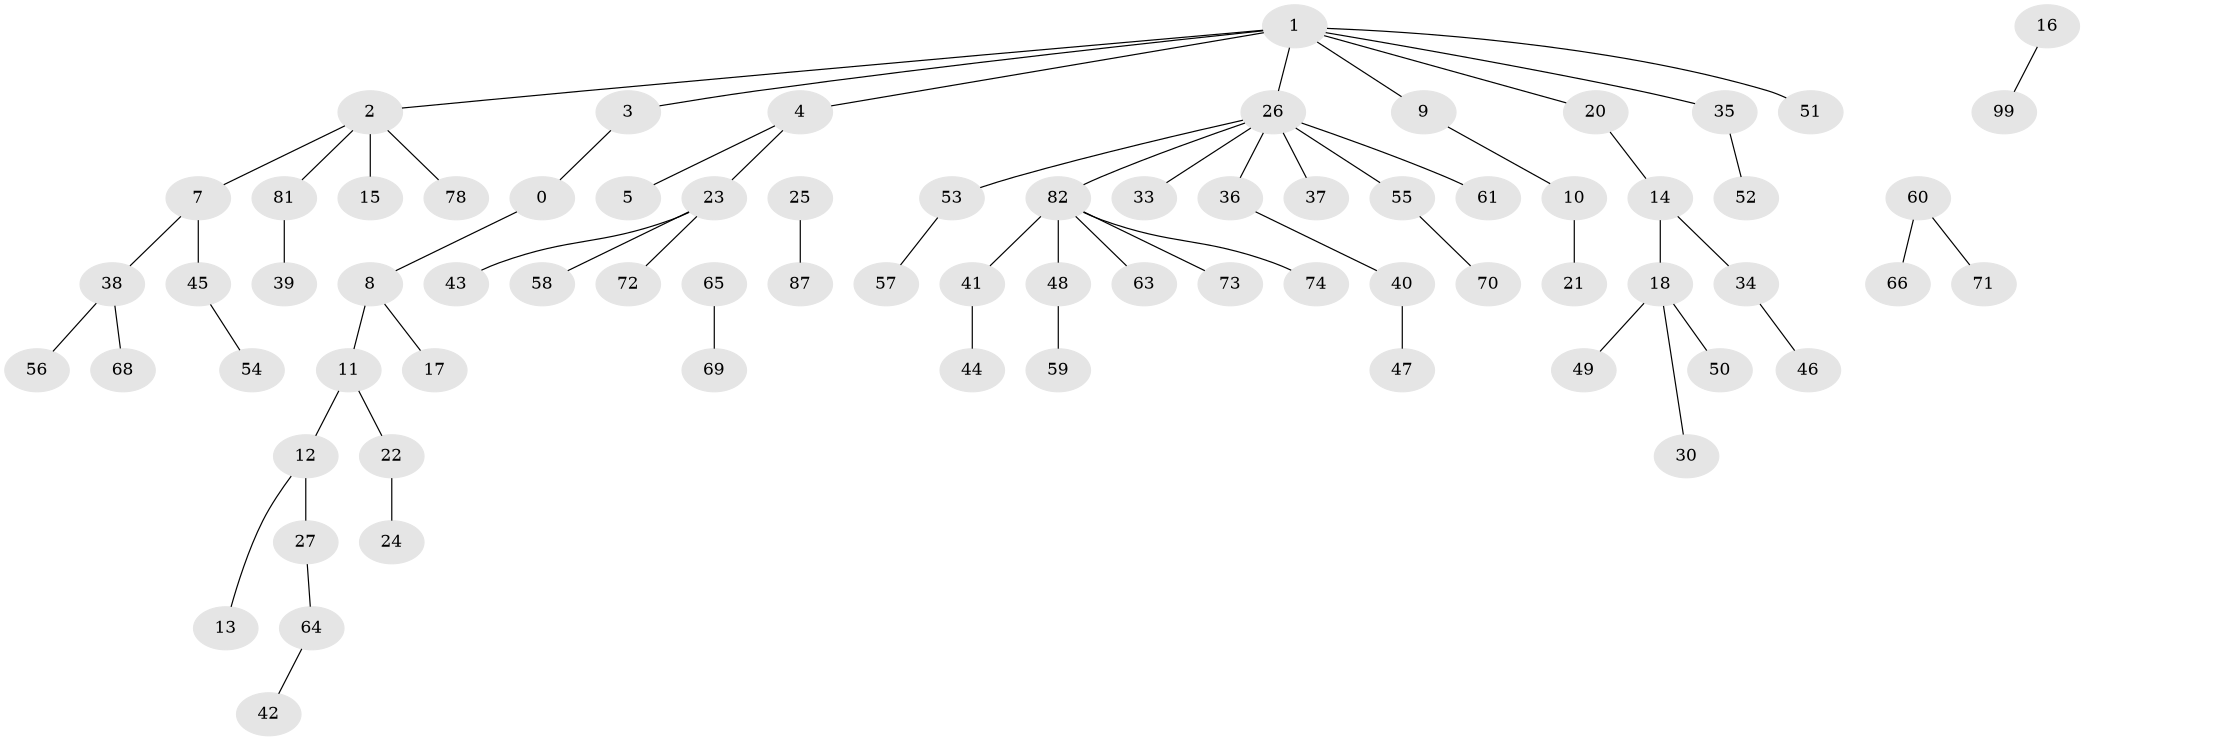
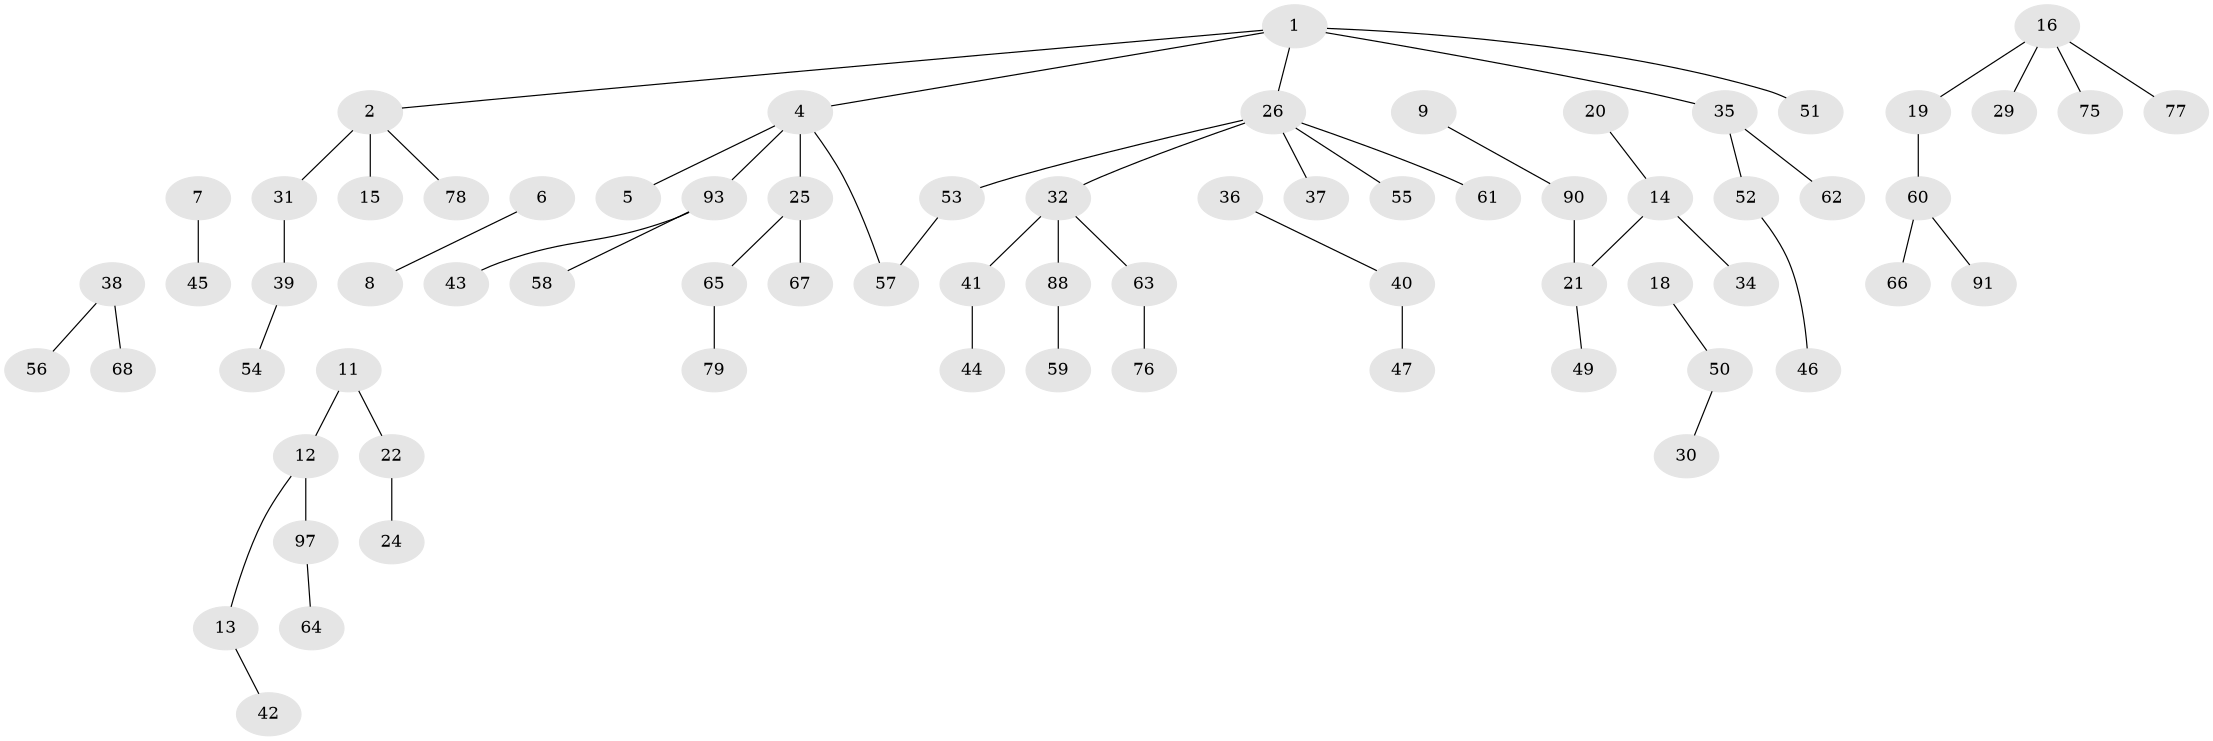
(1359, 69) -> none
(1445, 69) -> none
(628, 112) -> none
none -> (1918, 112)
(2004, 112) -> (2004, 112)
none -> (2090, 112)
none -> (2176, 112)
(284, 155) -> none
none -> (800, 155)
(1252, 155) -> none
none -> (852, 195)
(284, 198) -> (284, 198)
(542, 198) -> (542, 198)
(714, 198) -> (714, 198)
(1058, 198) -> (1058, 198)
(1144, 198) -> none
(1574, 198) -> (1574, 198)
none -> (1832, 198)
(155, 241) -> none
none -> (757, 241)
(1660, 241) -> (1617, 241)
(628, 284) -> none
(800, 284) -> (800, 284)
(1058, 284) -> (1058, 284)
(1230, 284) -> none
(1316, 284) -> none
(1488, 284) -> none
(1984, 284) -> (1984, 284)
(225, 327) -> (268, 327)
(360, 327) -> none
(1622, 327) -> (1579, 327)
(1777, 327) -> (1795, 279)
(435, 370) -> none
(714, 370) -> (714, 370)
none -> (1144, 370)
(1673, 370) -> (1703, 413)
(306, 542) -> (306, 542)
(290, 671) -> (247, 671)
